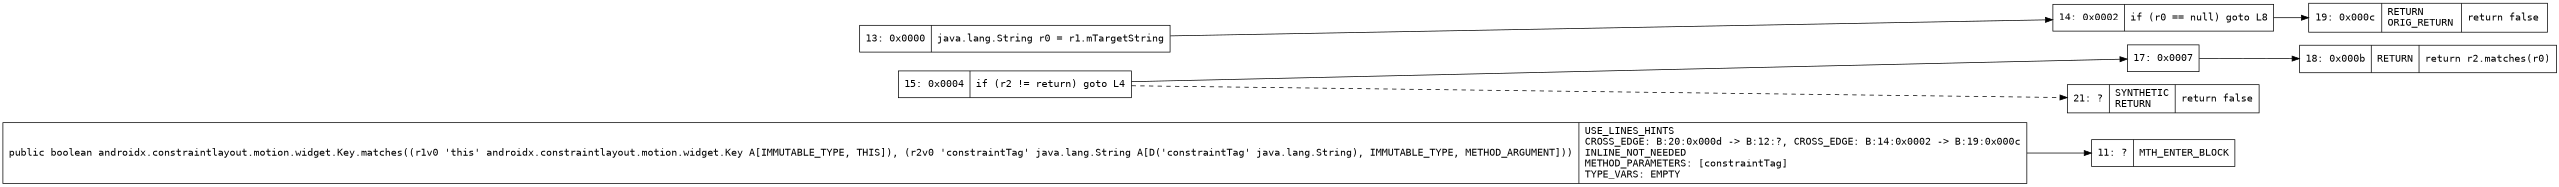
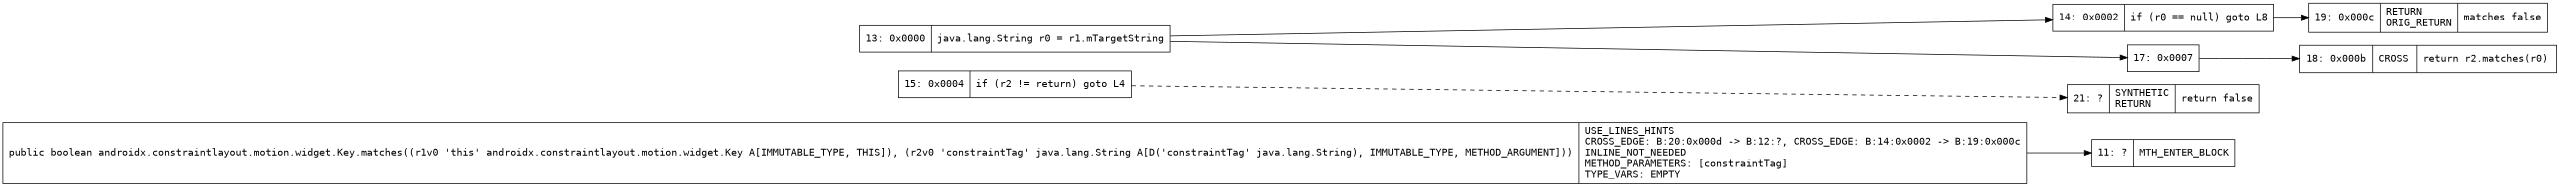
(2503, 17) -> (2503, 17)
(2395, 59) -> (2394, 59)
(1626, 70) -> (1645, 49)
